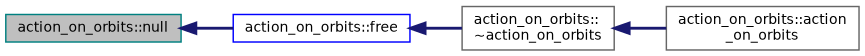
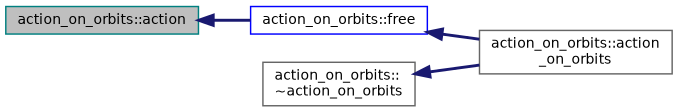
(93, 28) -> (102, 20)
(444, 28) -> (461, 37)
